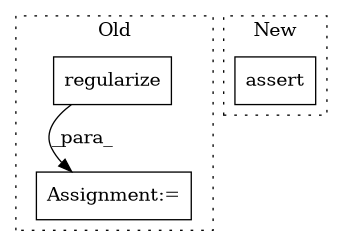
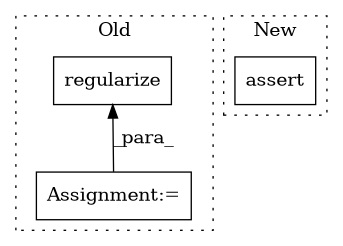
(50, 131) -> (113, 145)
